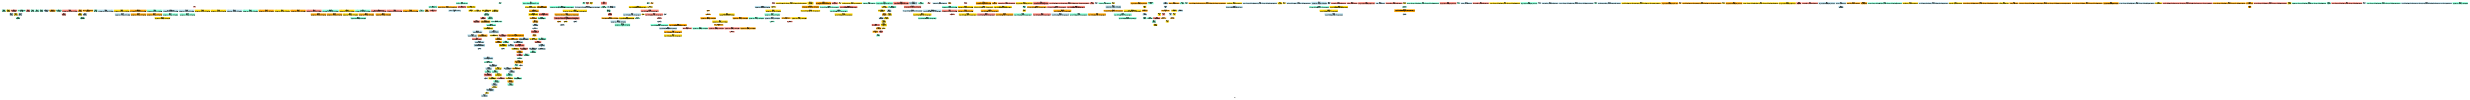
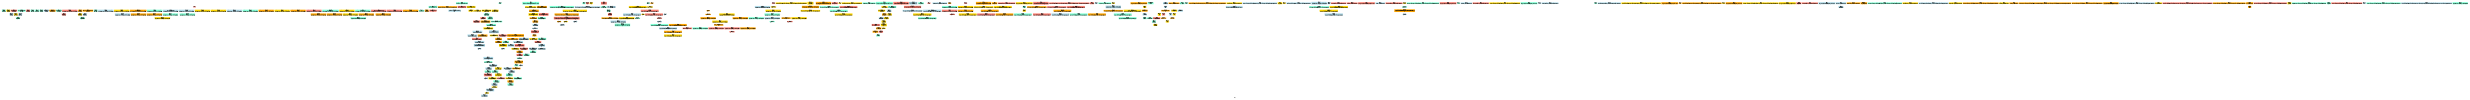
(1576, 3) -> none
